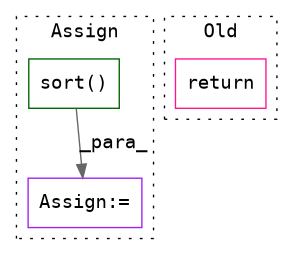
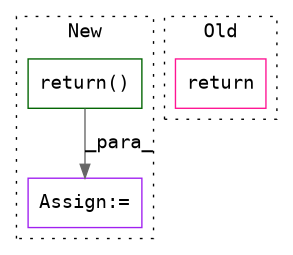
(85, 32) -> (85, 32)
(74, 84) -> (85, 84)
